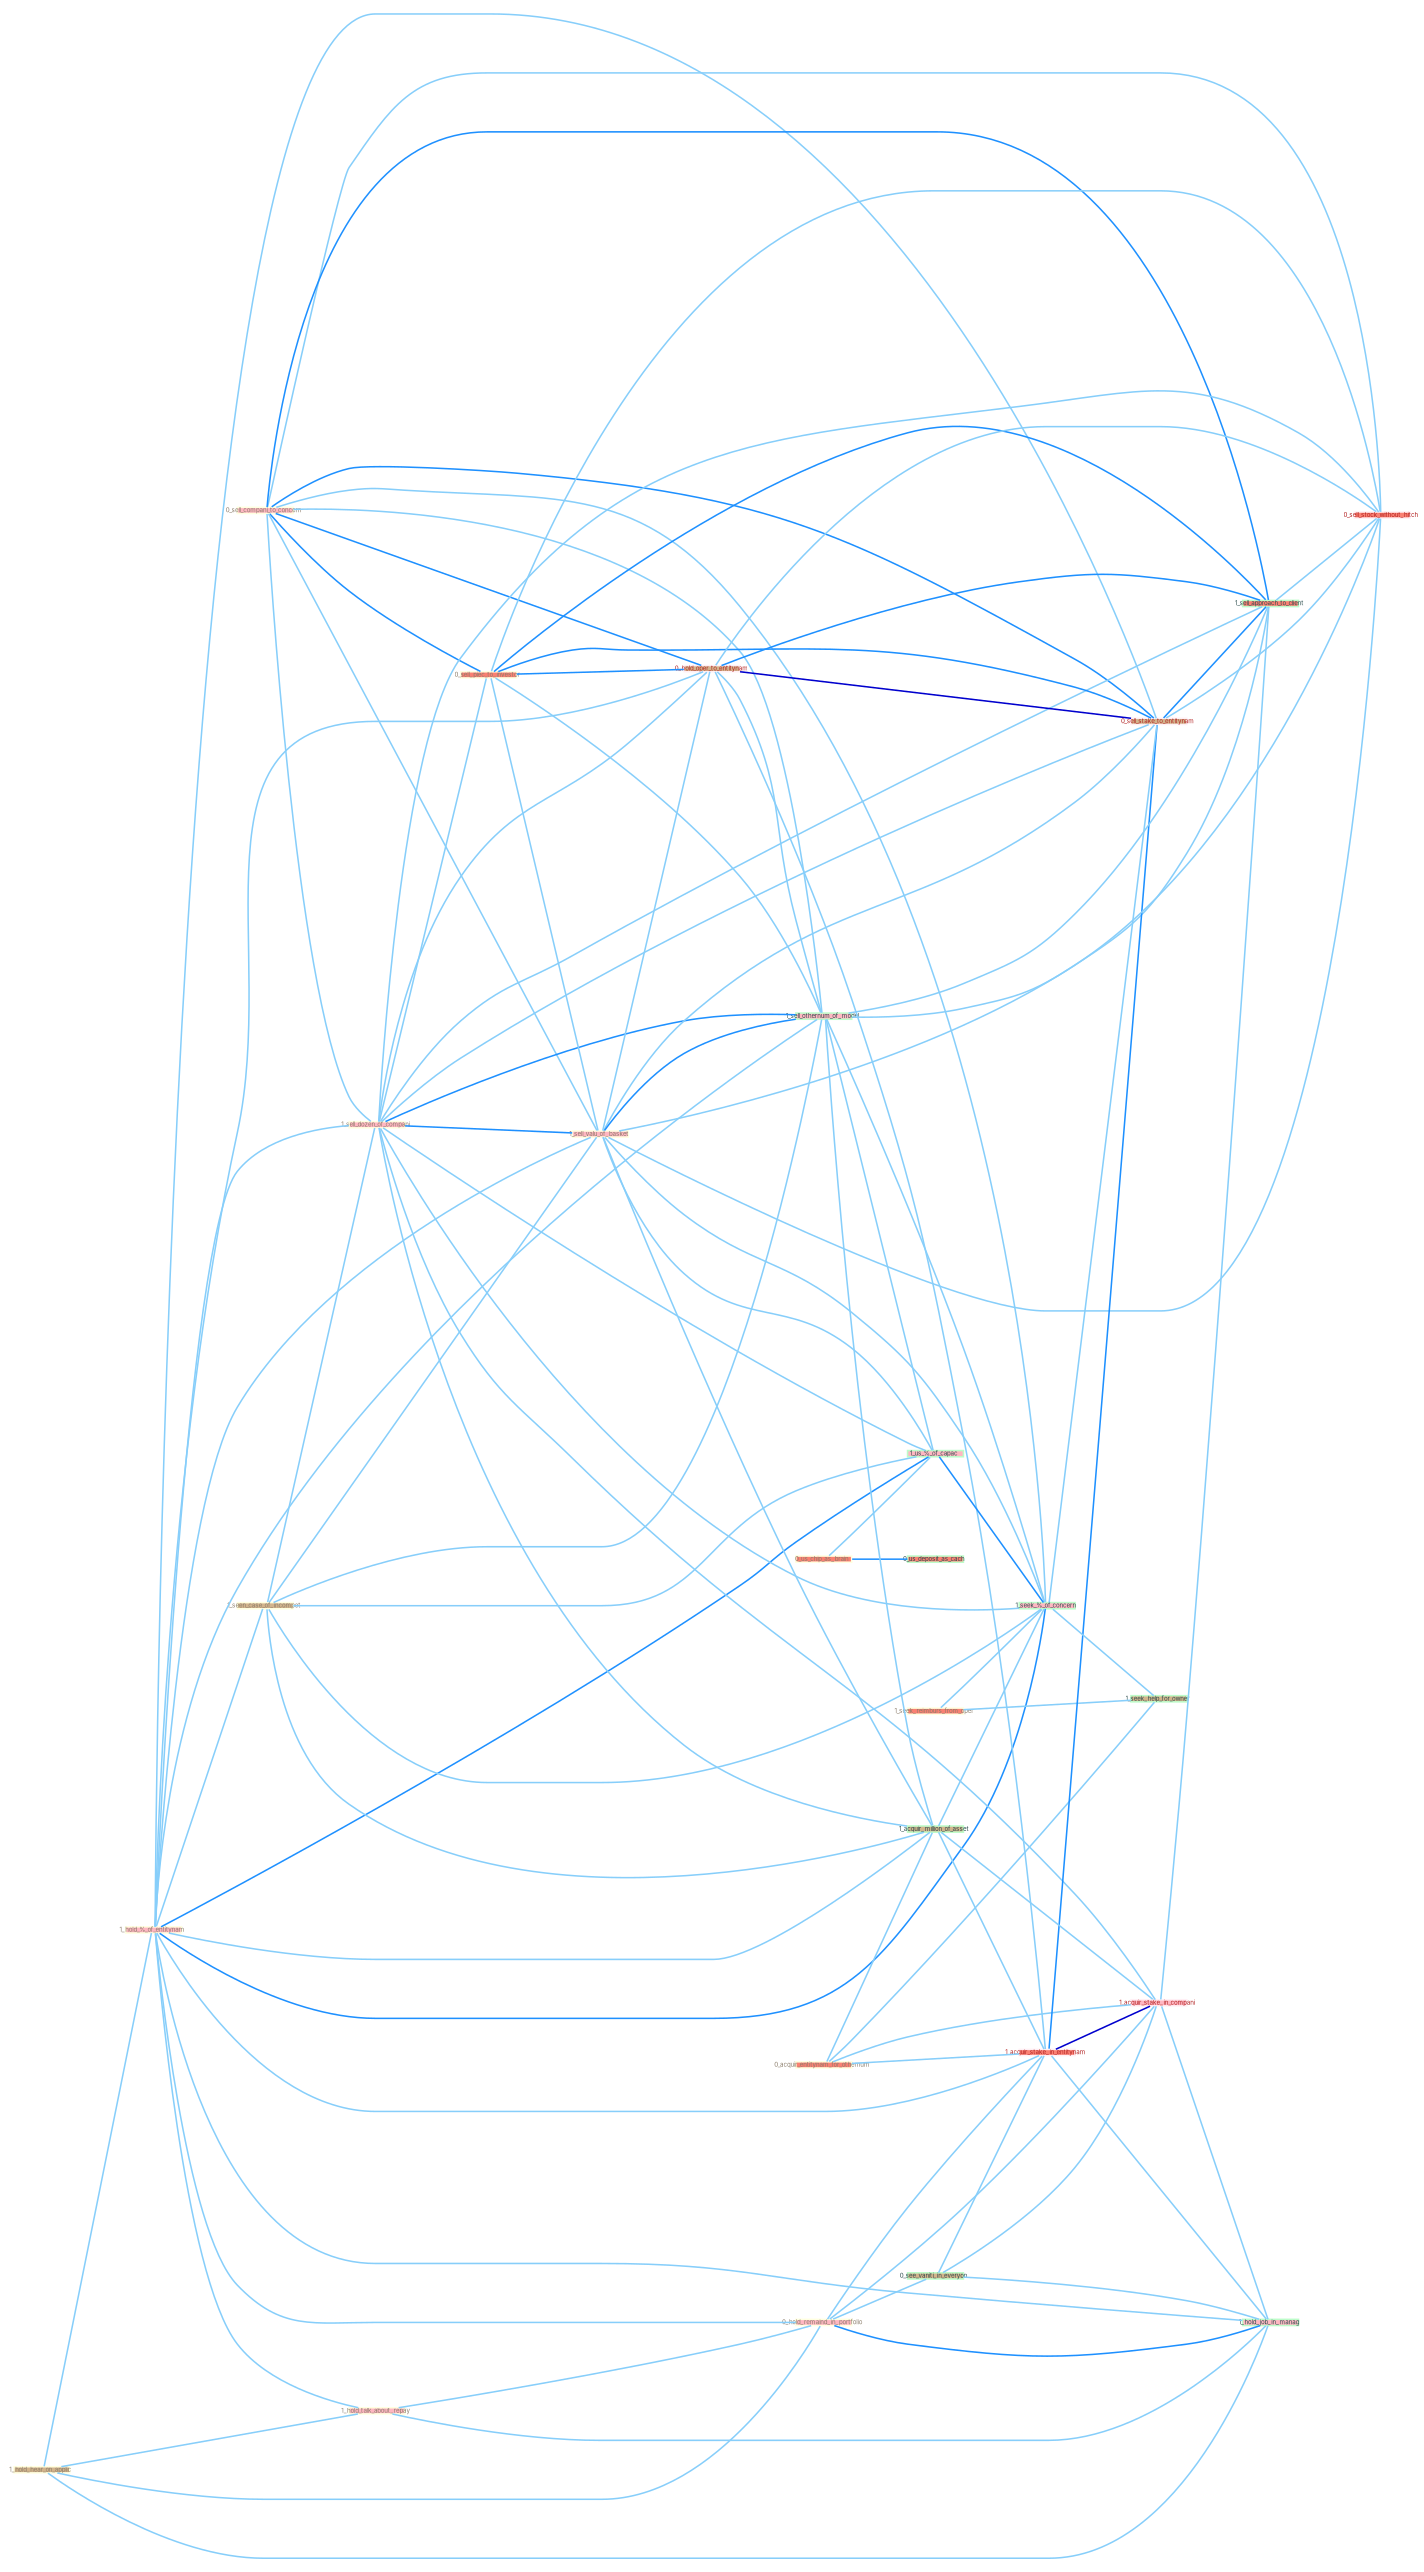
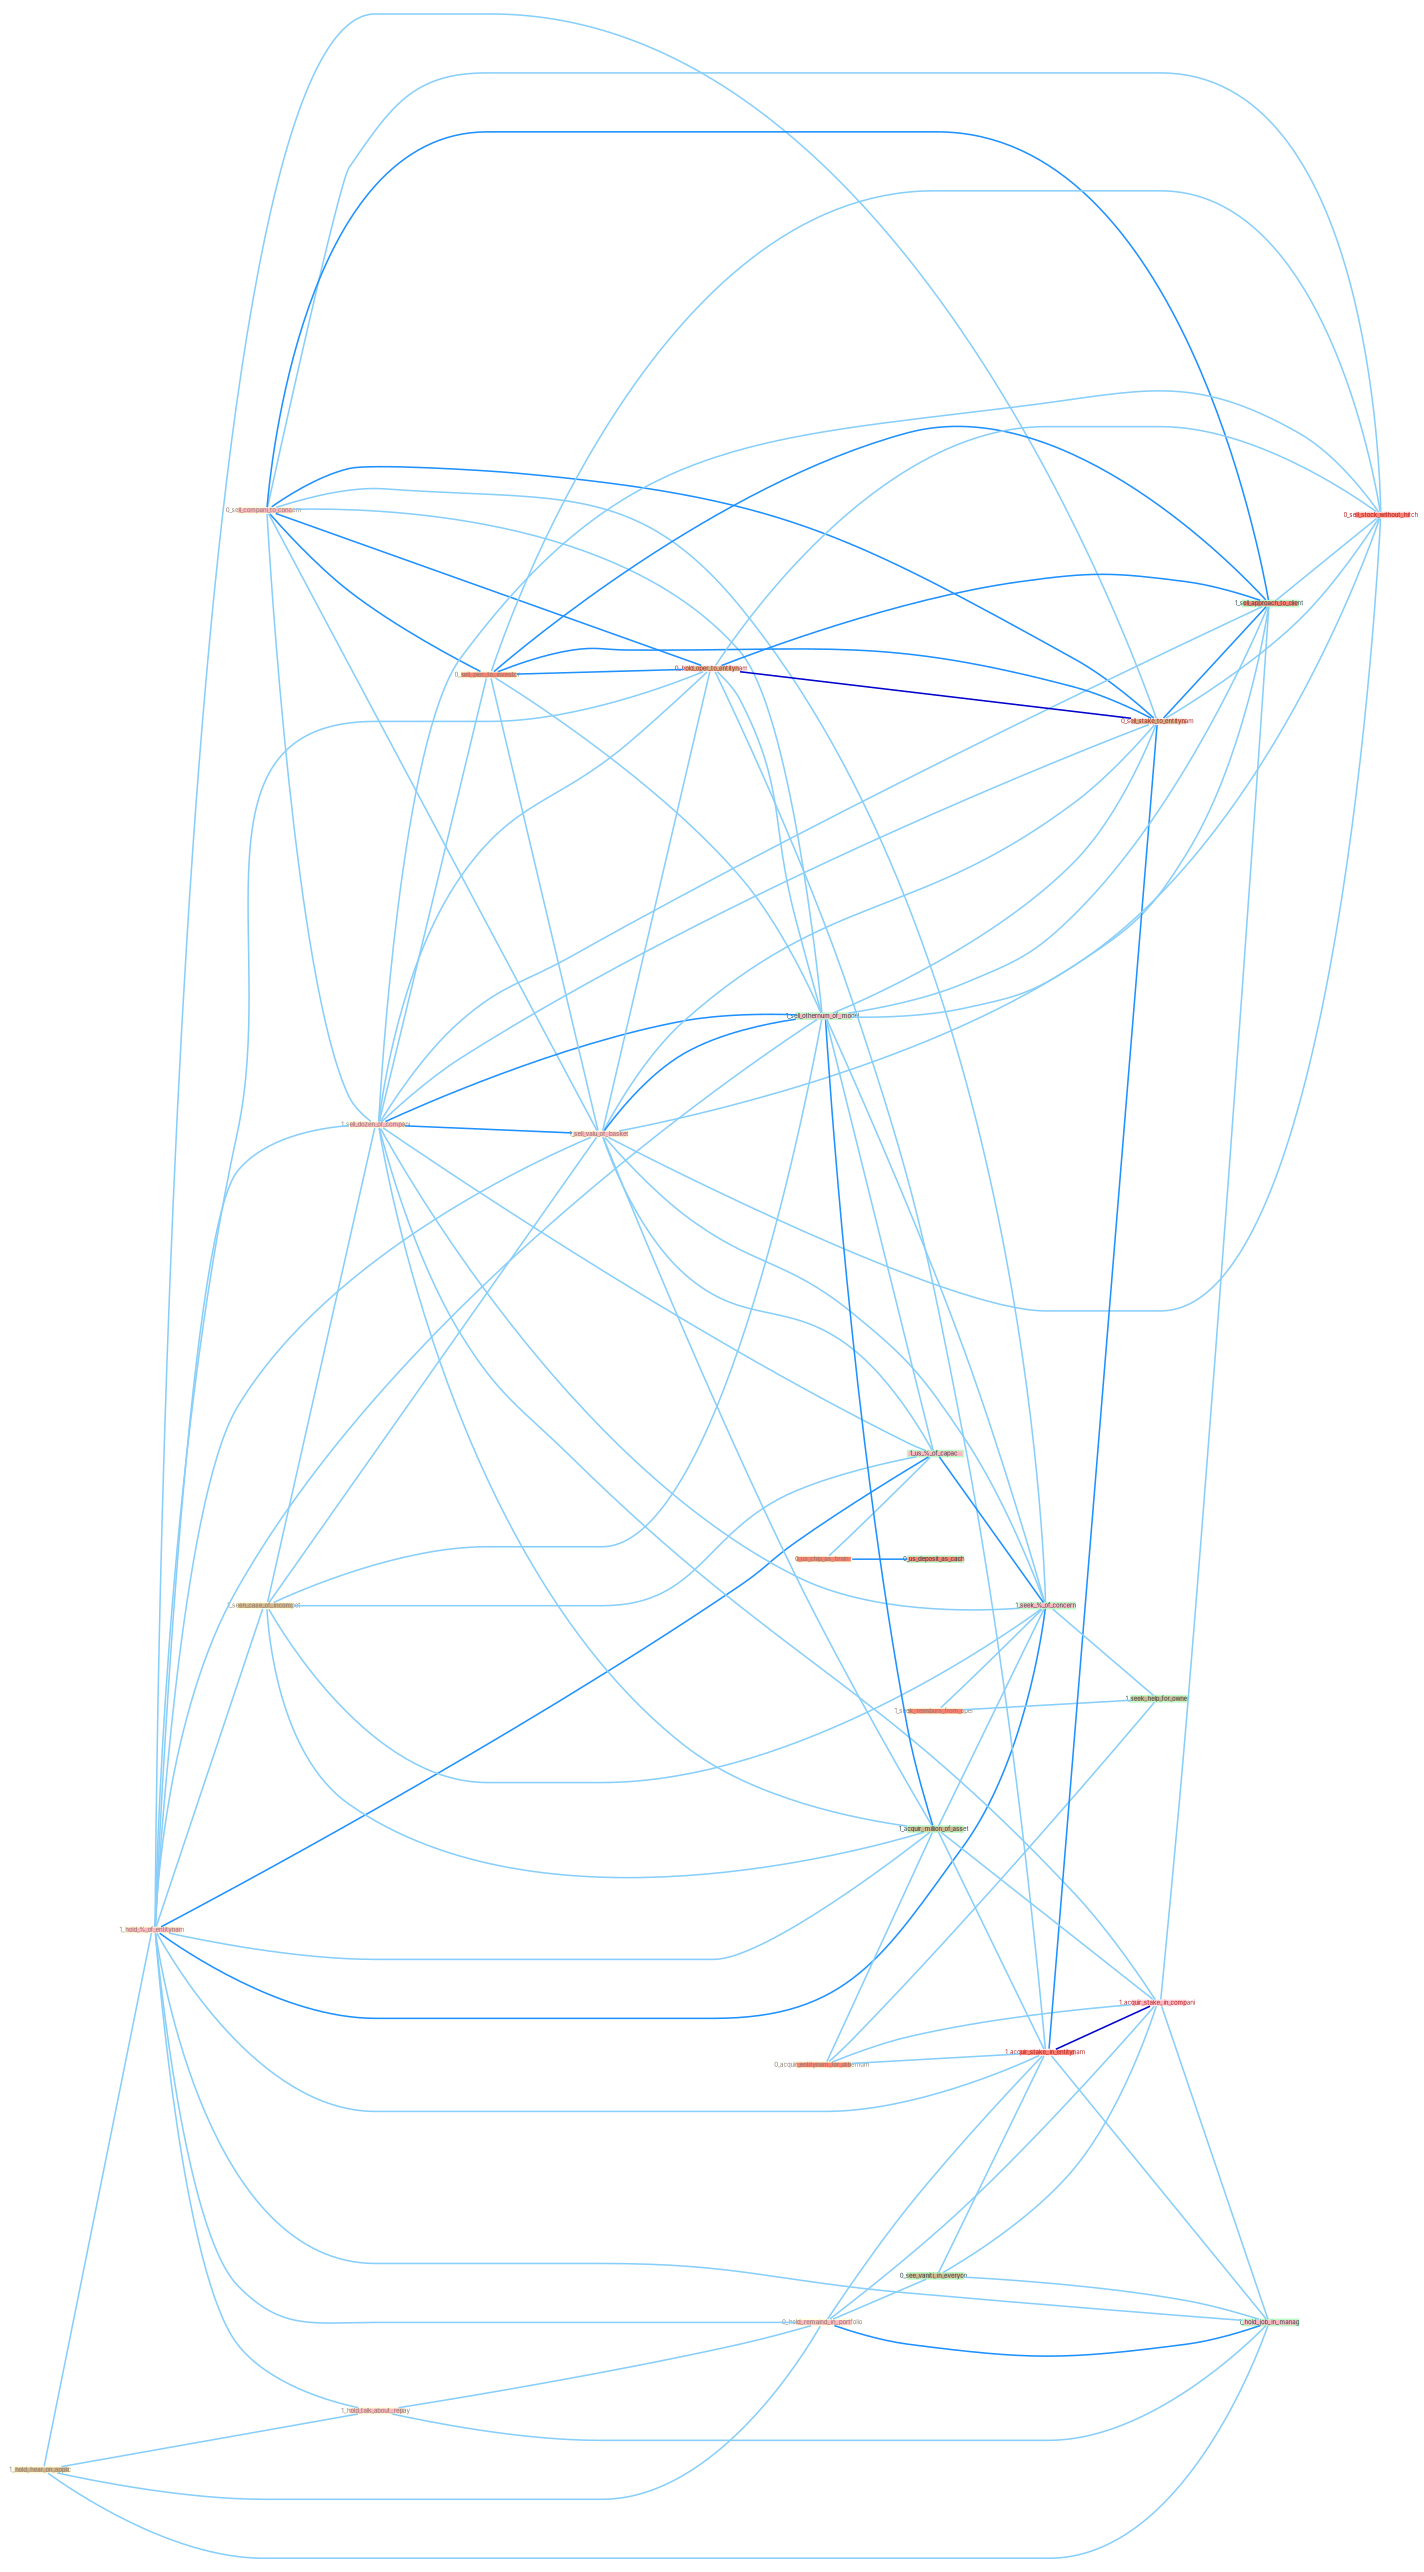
(1103, 1164) -> (1027, 903)
(860, 1405) -> (860, 1405)
